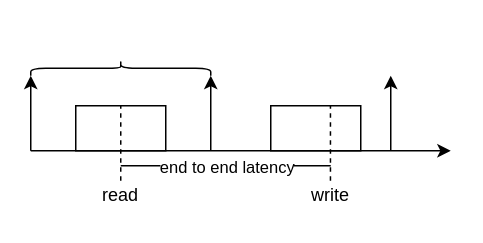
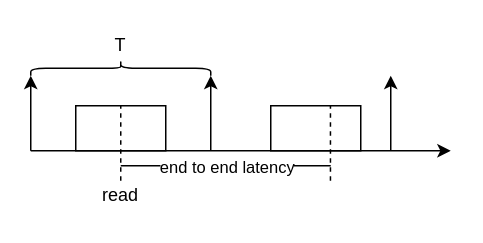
none -> (121, 46)
(331, 196) -> none
